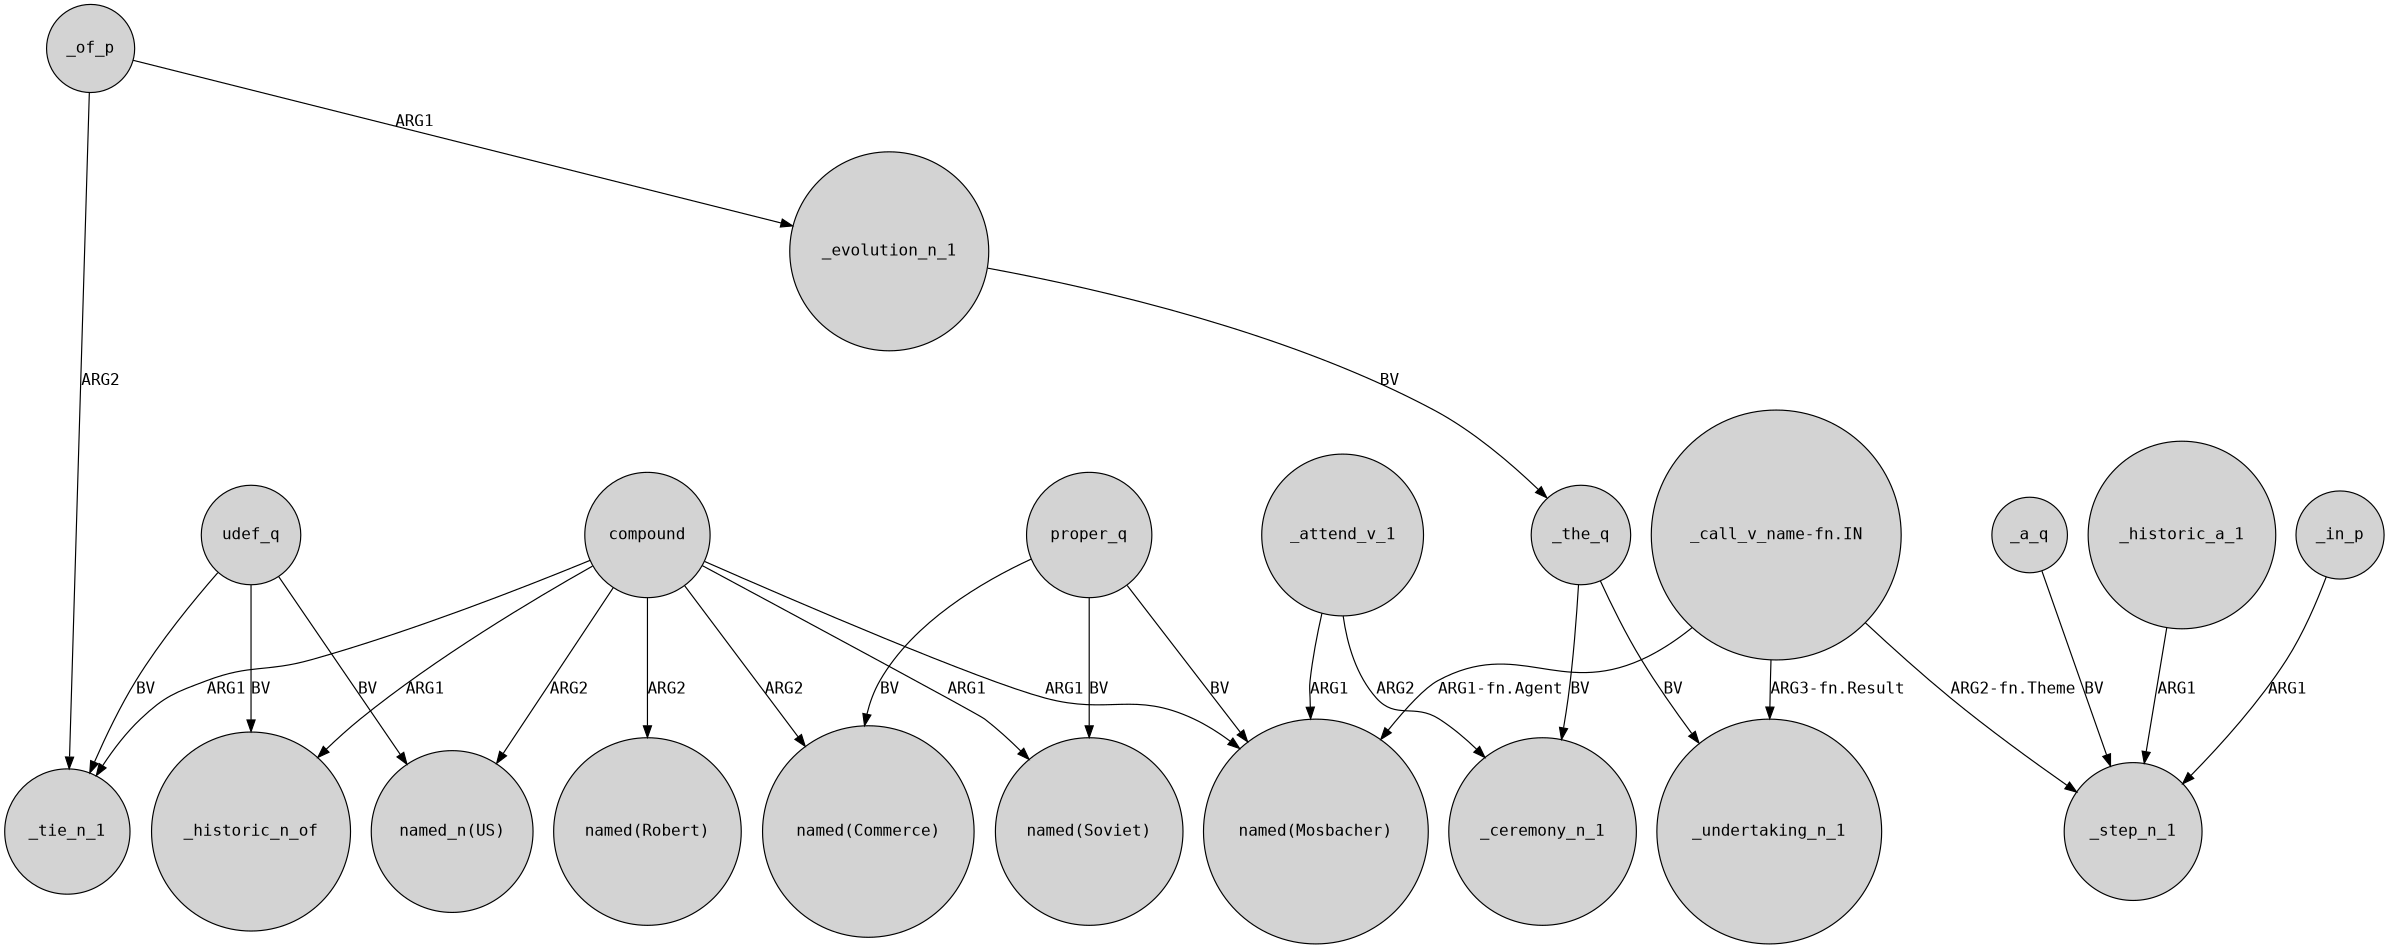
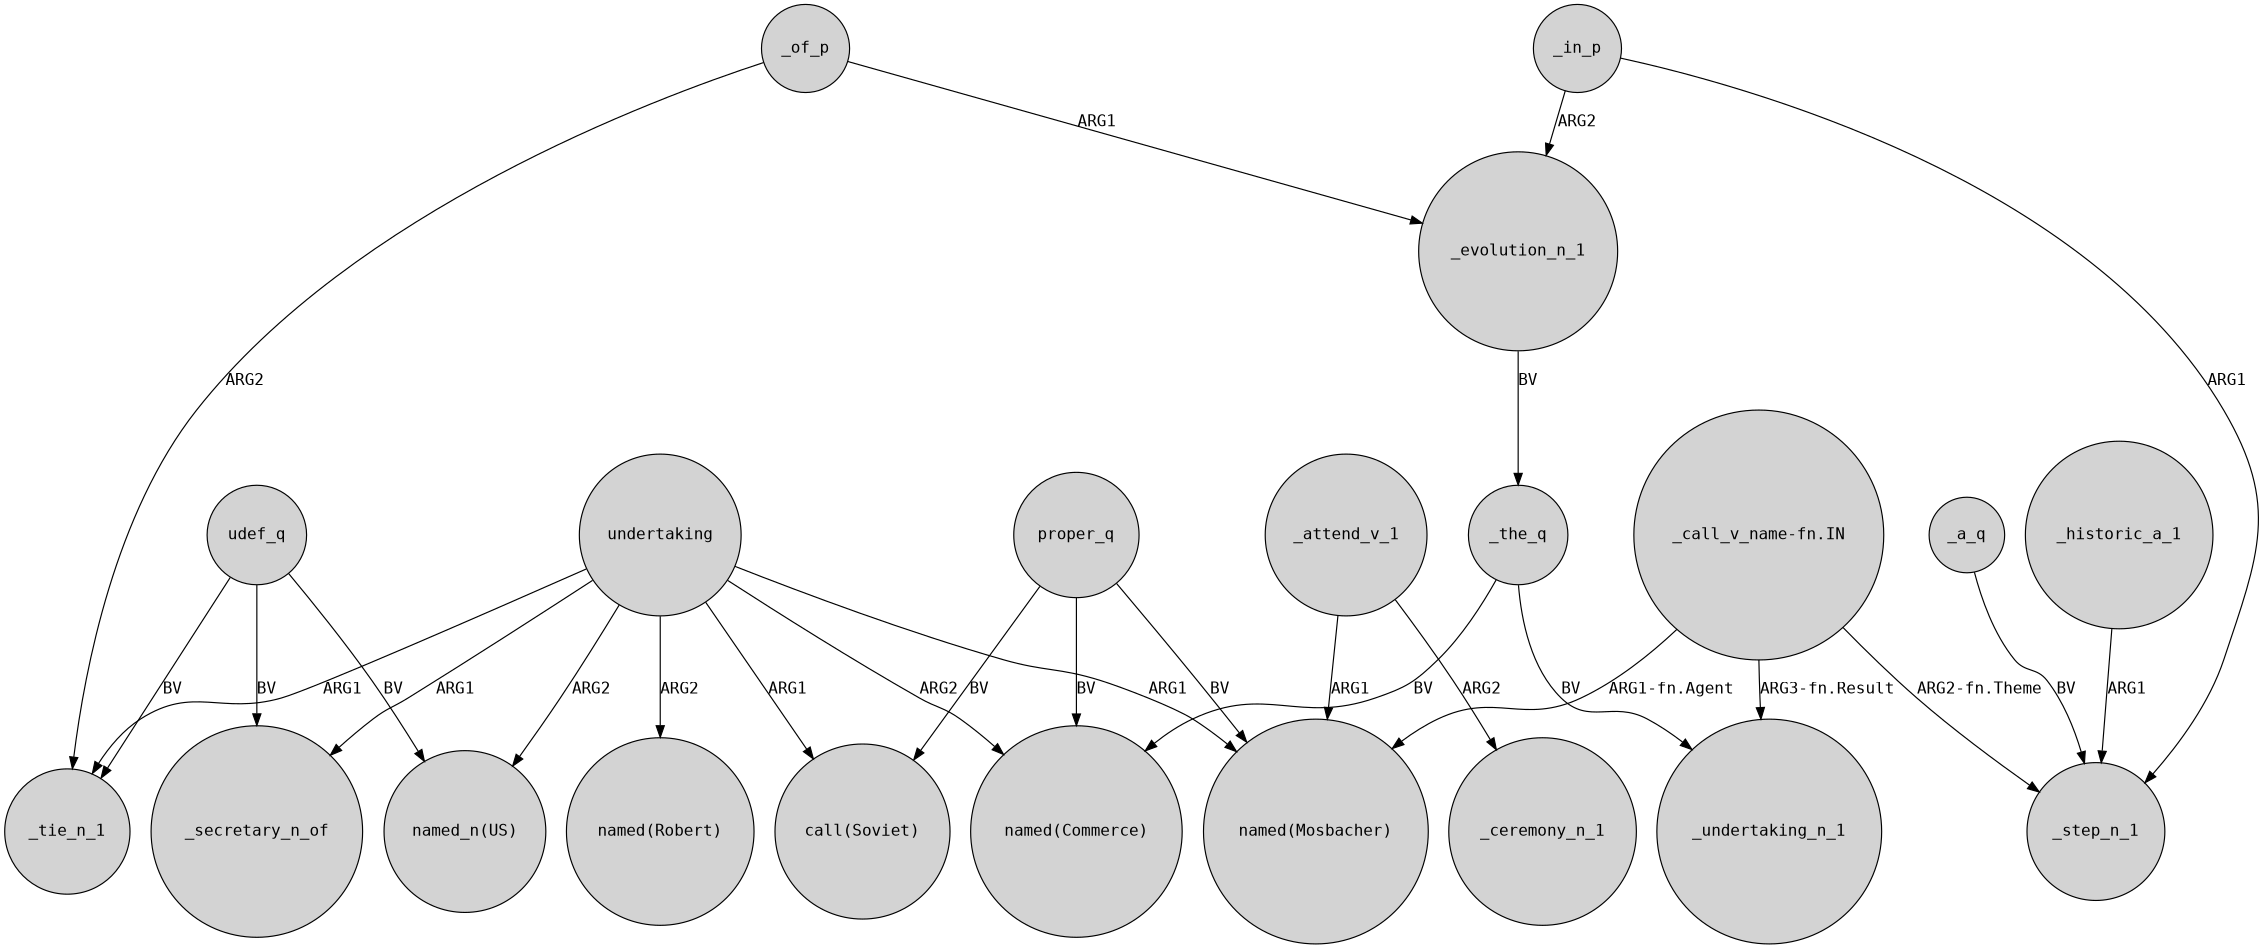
none -> (1557, 117)
(647, 535) -> (660, 535)
(1573, 656) -> (1347, 705)
(251, 832) -> (257, 832)
(1089, 832) -> (863, 832)
